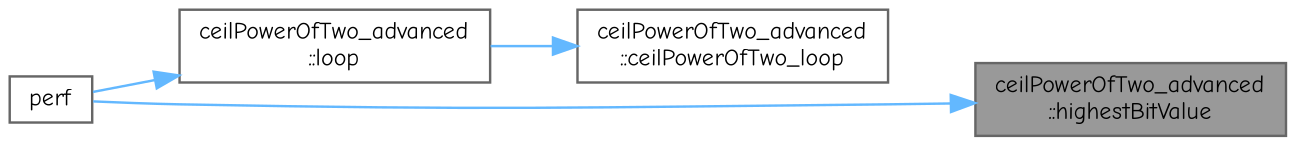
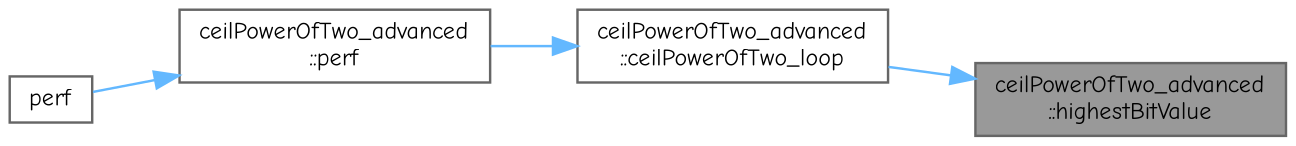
(335, 46) -> (335, 46)
(522, 108) -> (920, 71)
